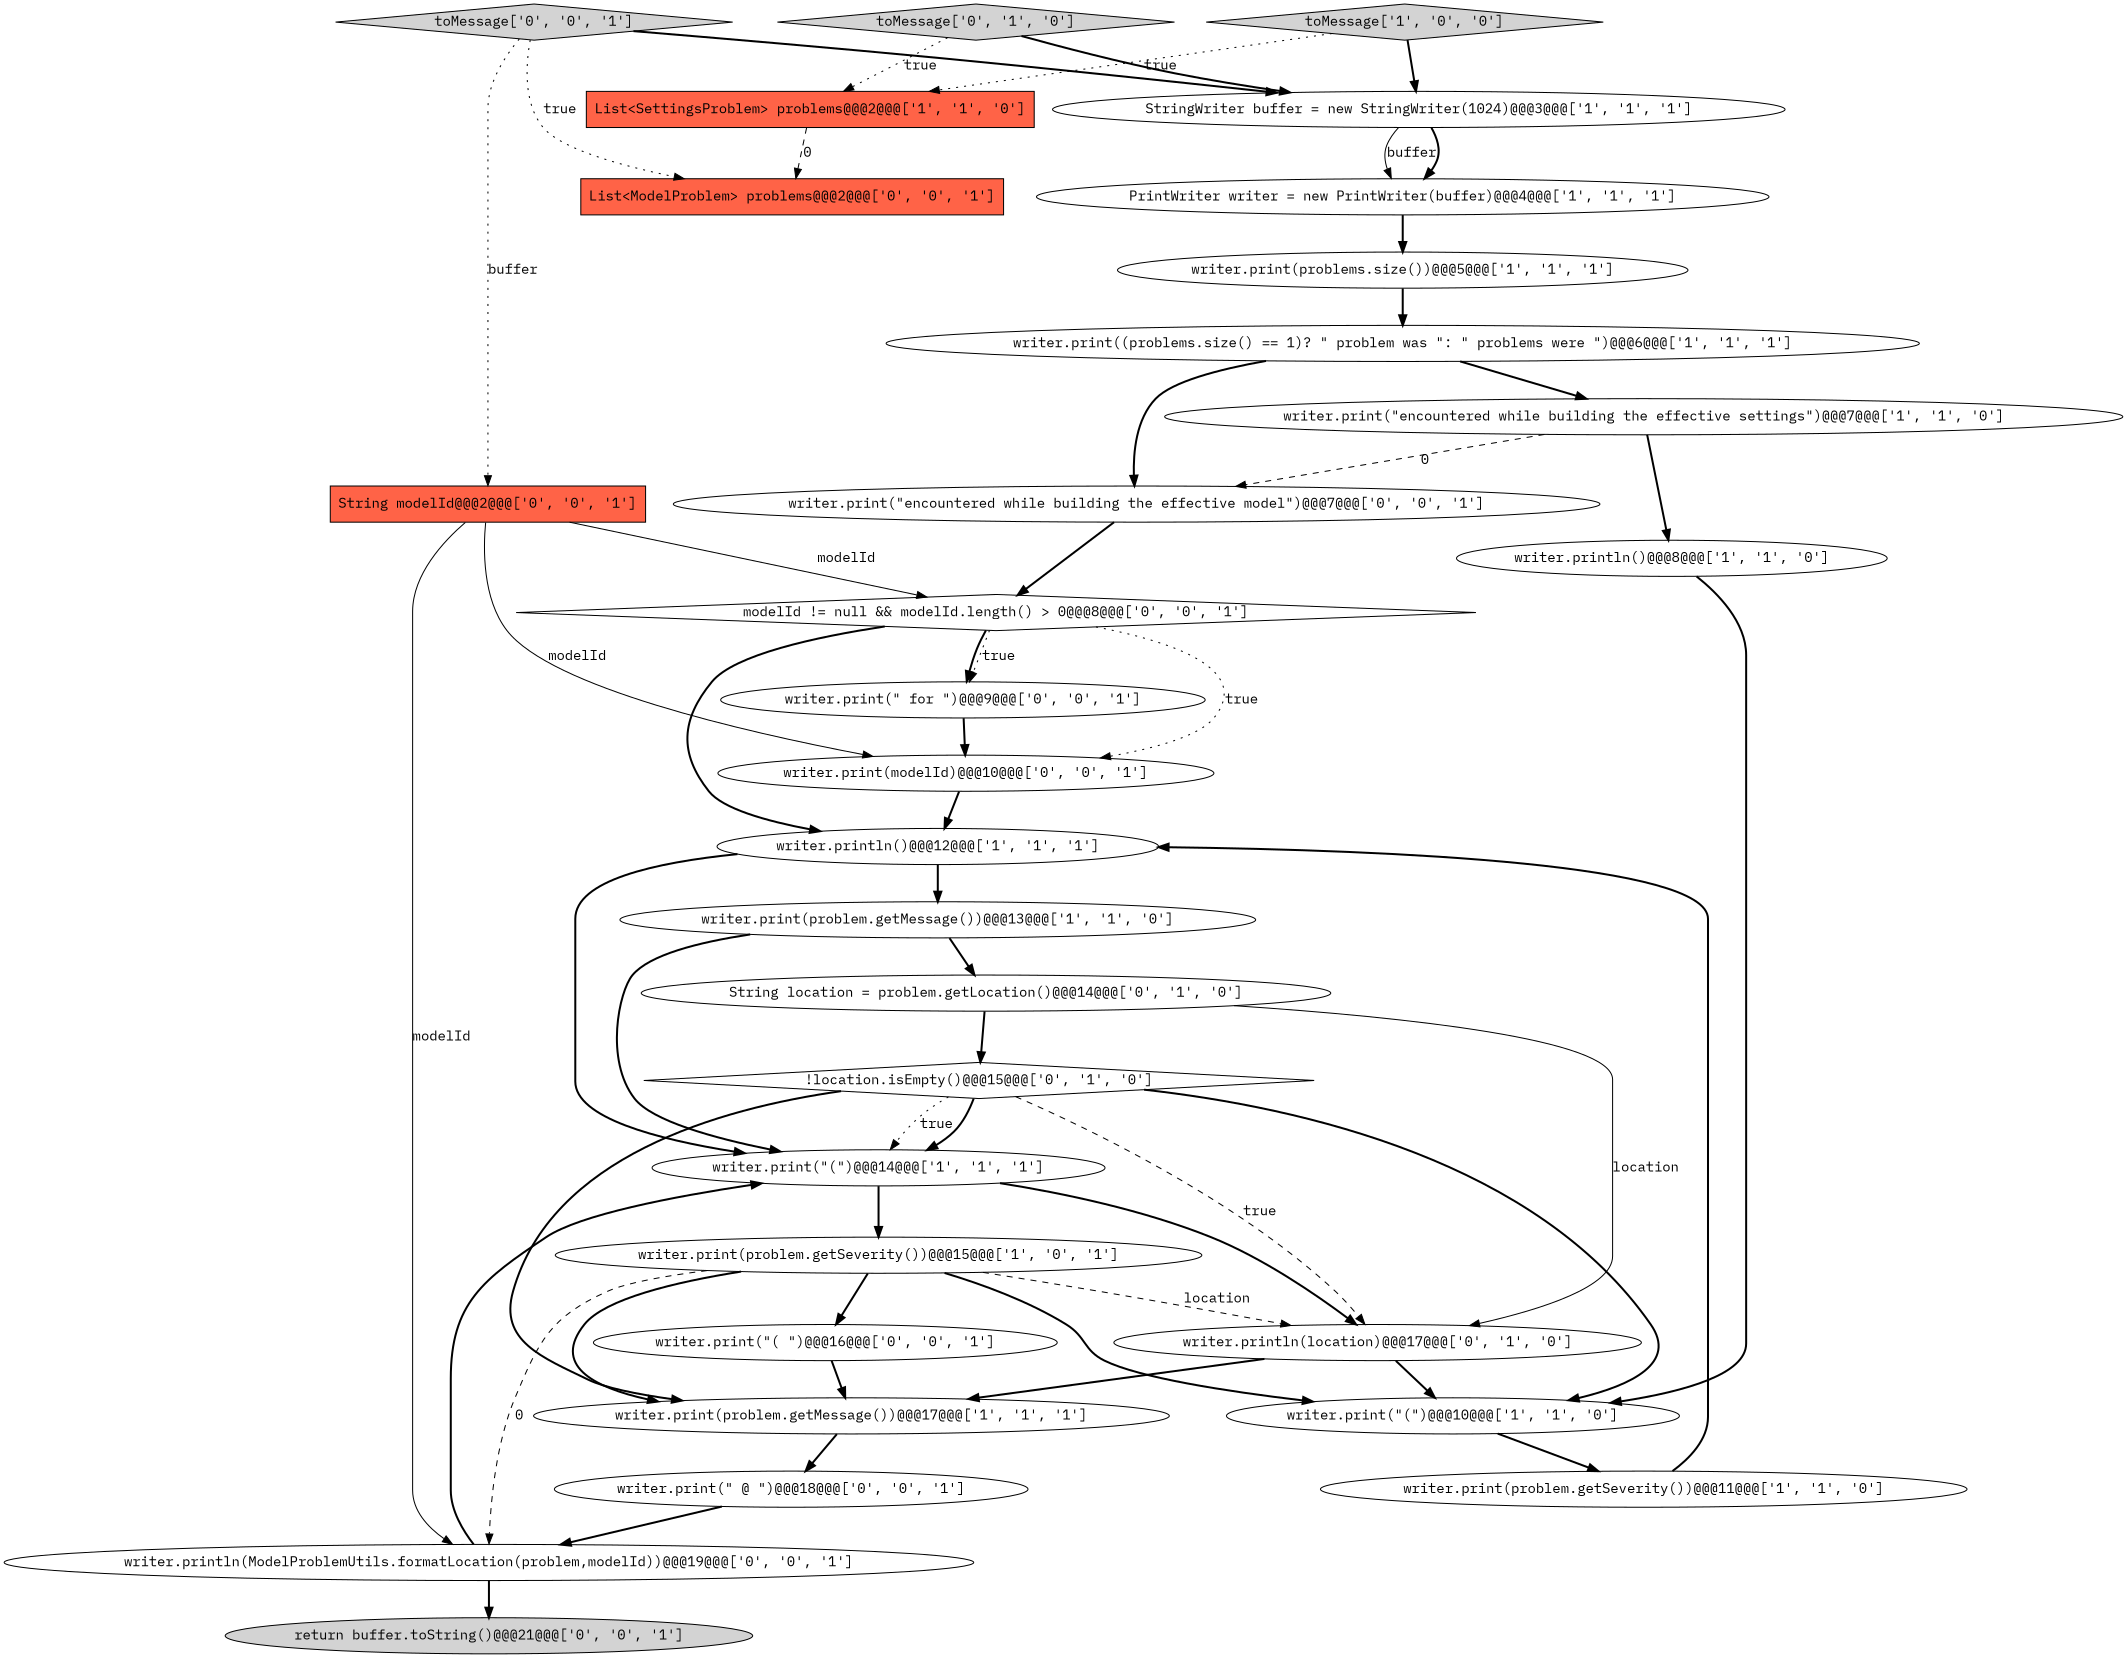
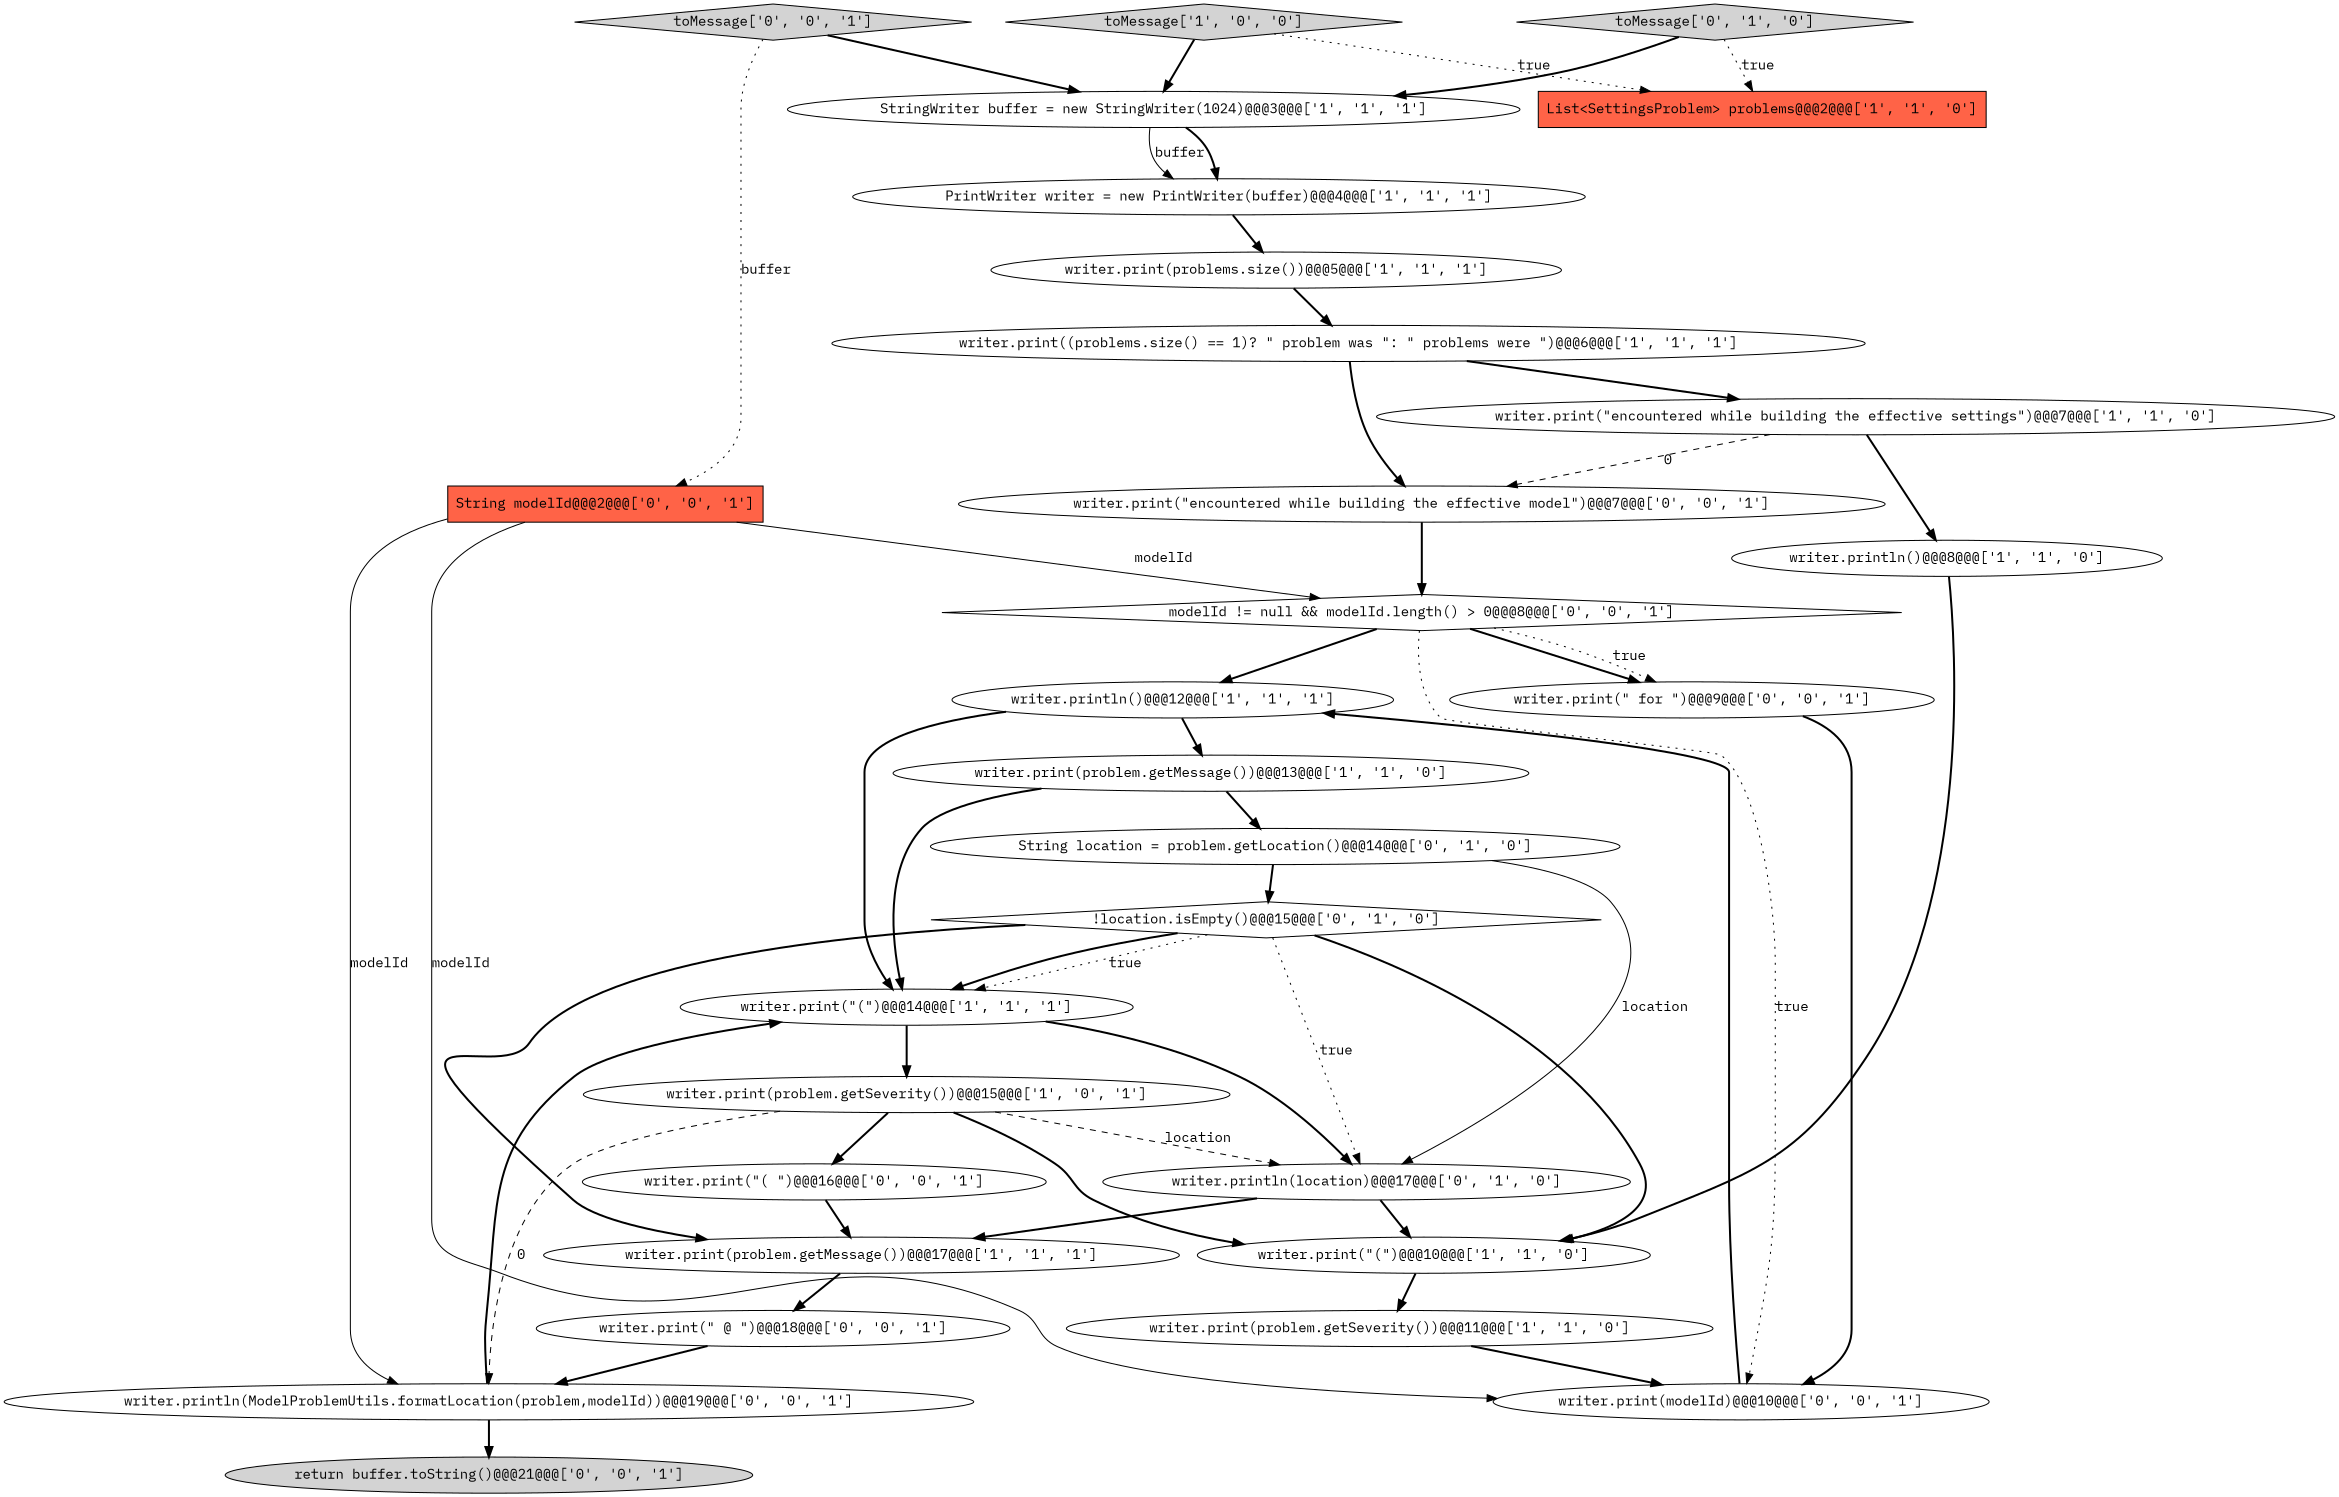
(792, 197) -> none
(1708, 924) -> (1561, 1364)
(1198, 1190) -> (1315, 1046)
(601, 1311) -> none
